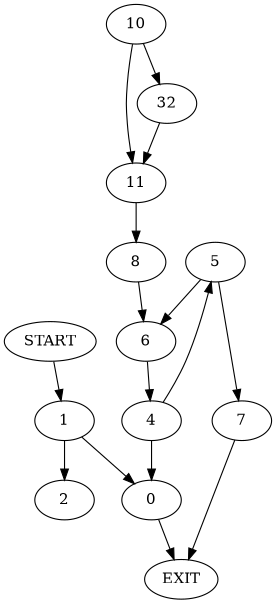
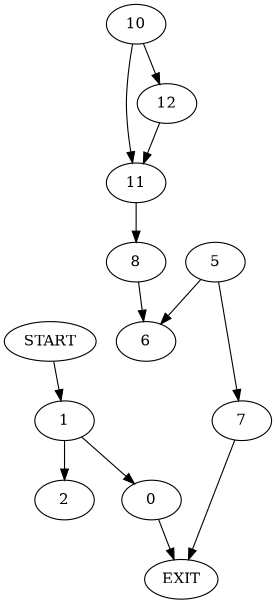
(167, 104) -> (167, 104)
(152, 421) -> none
